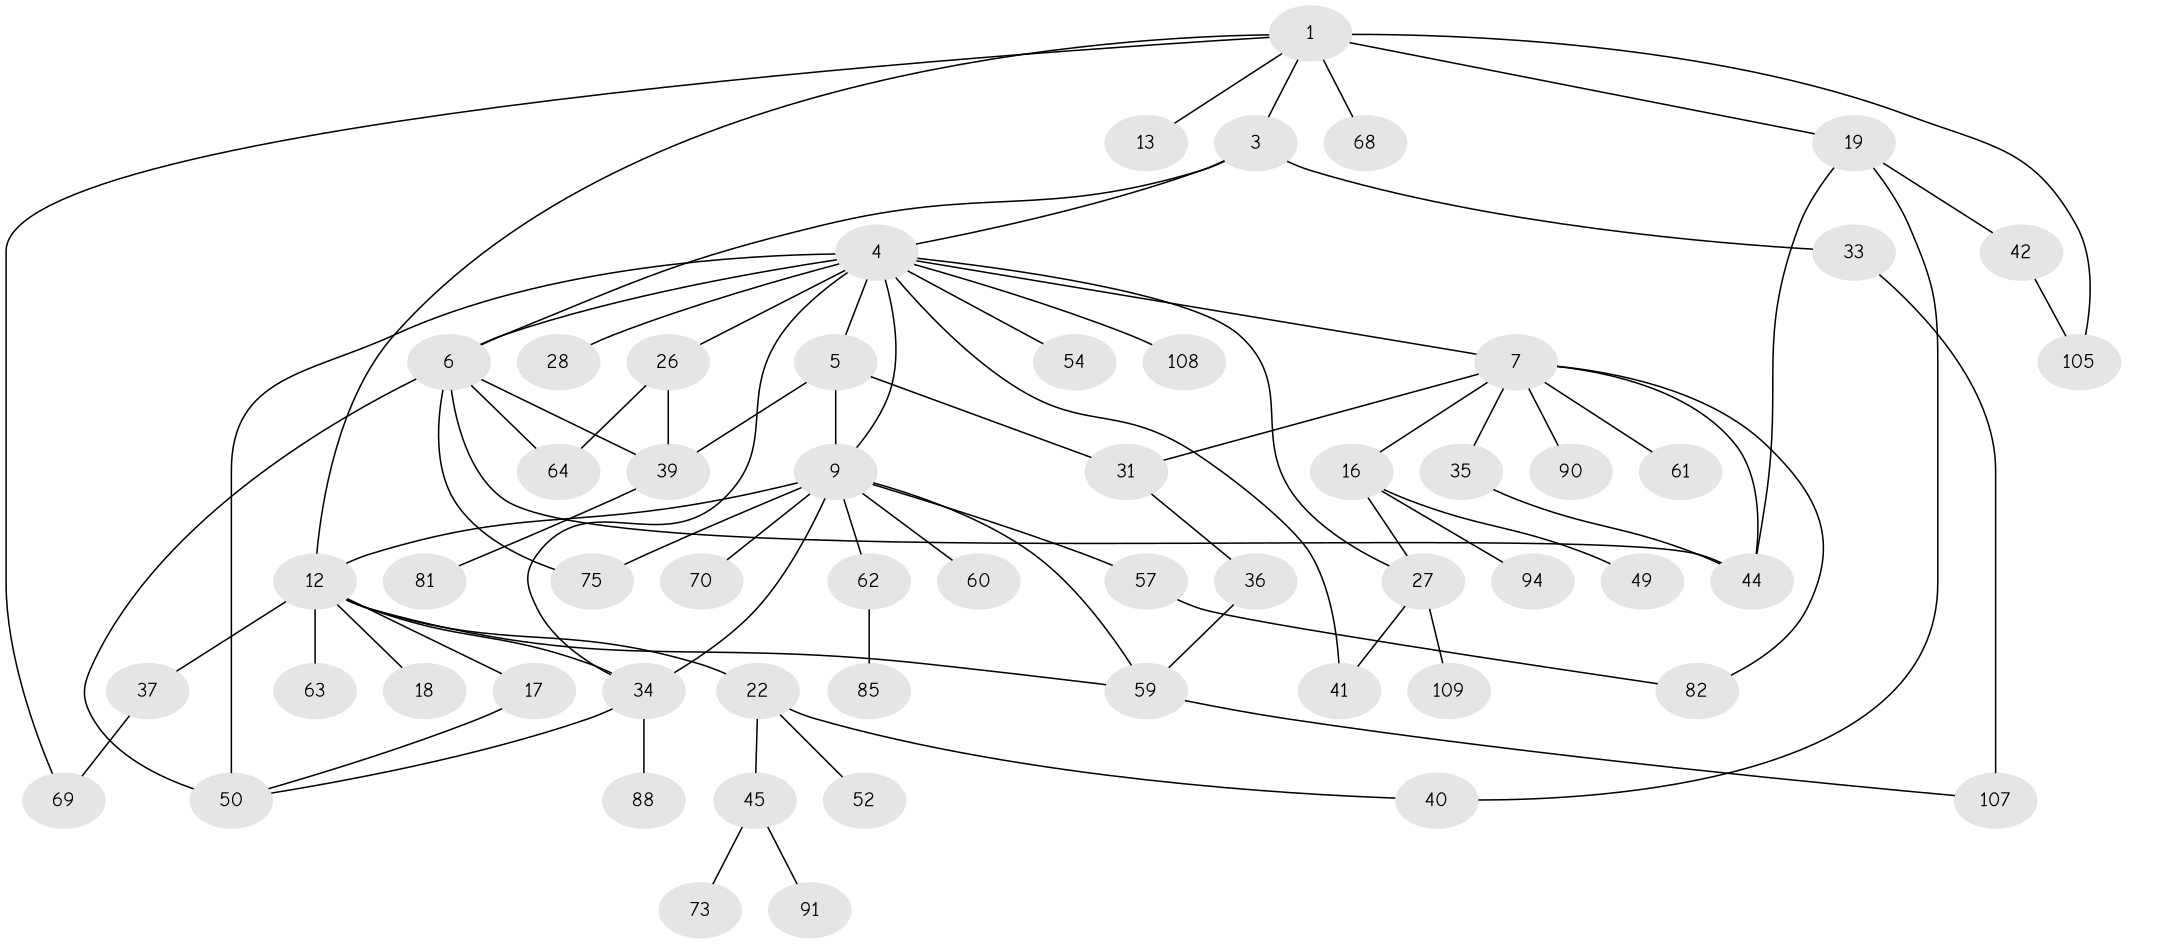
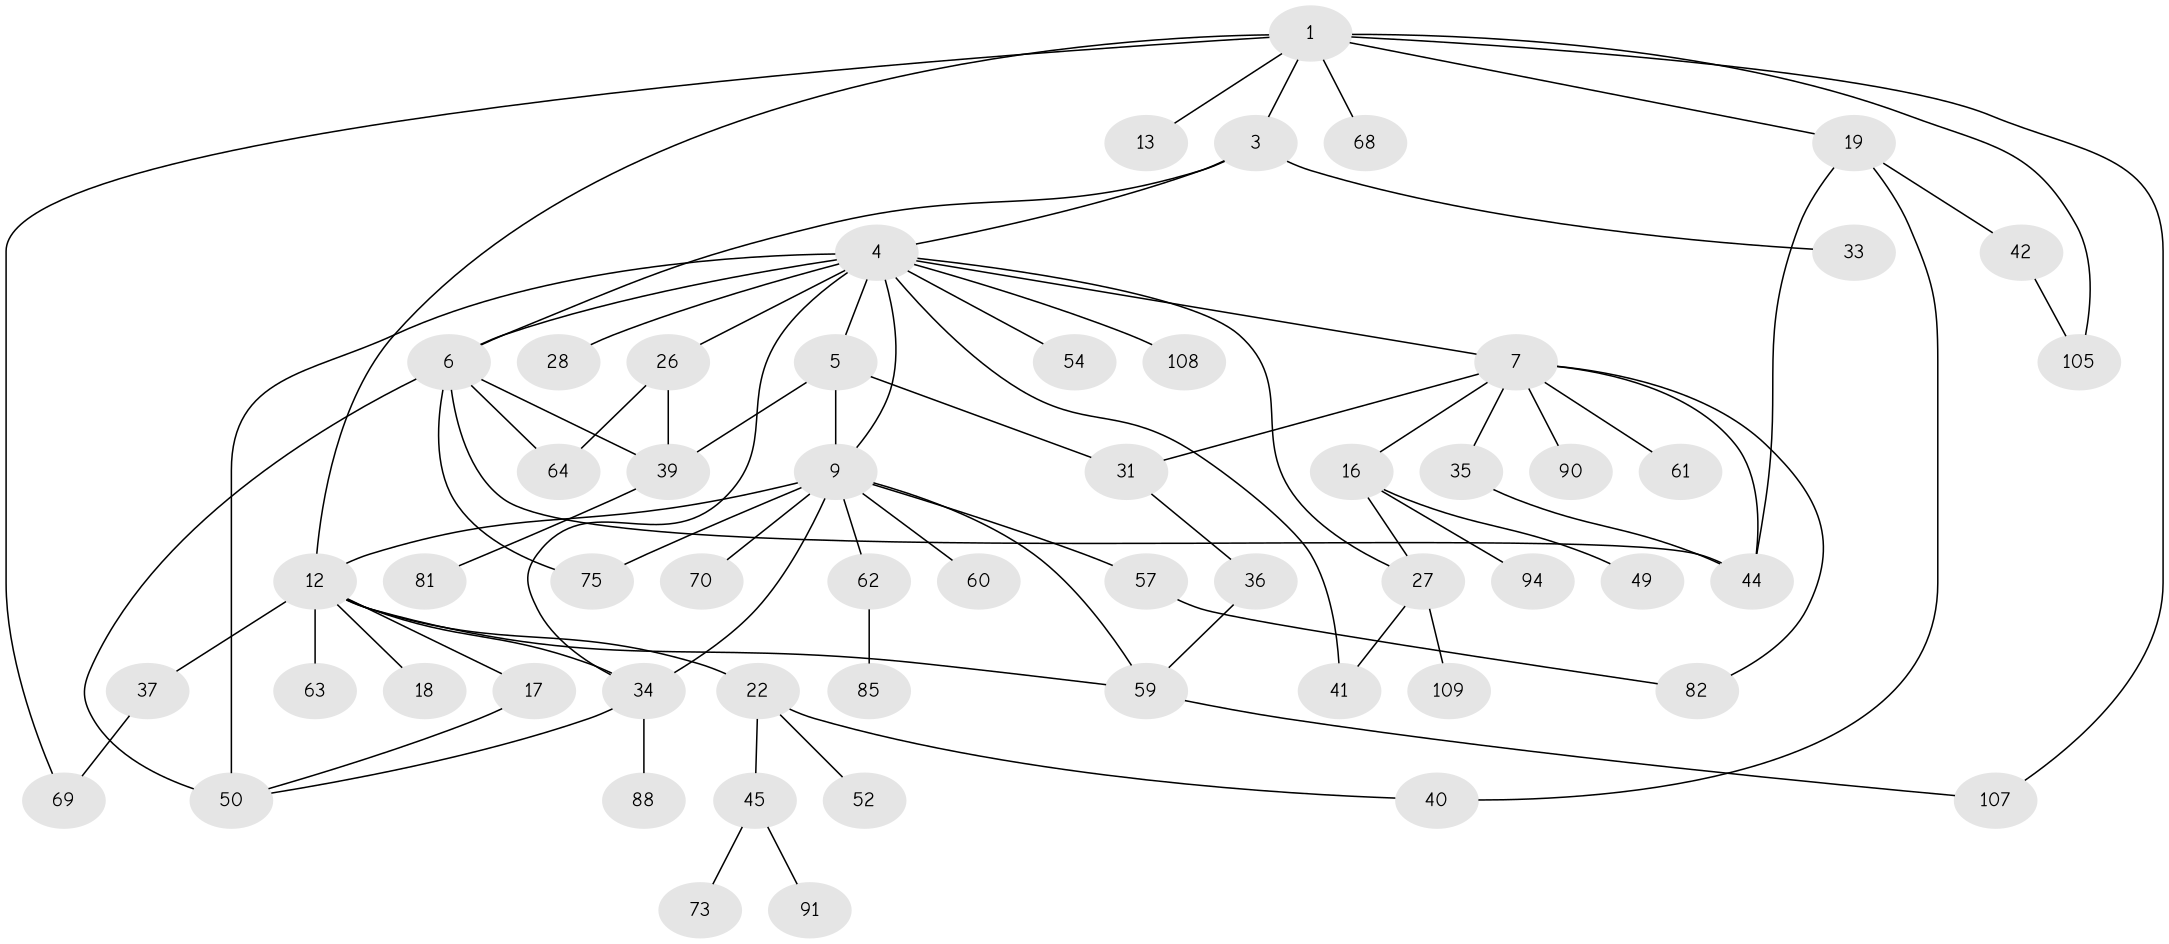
(1996, 505) -> (2073, 145)
